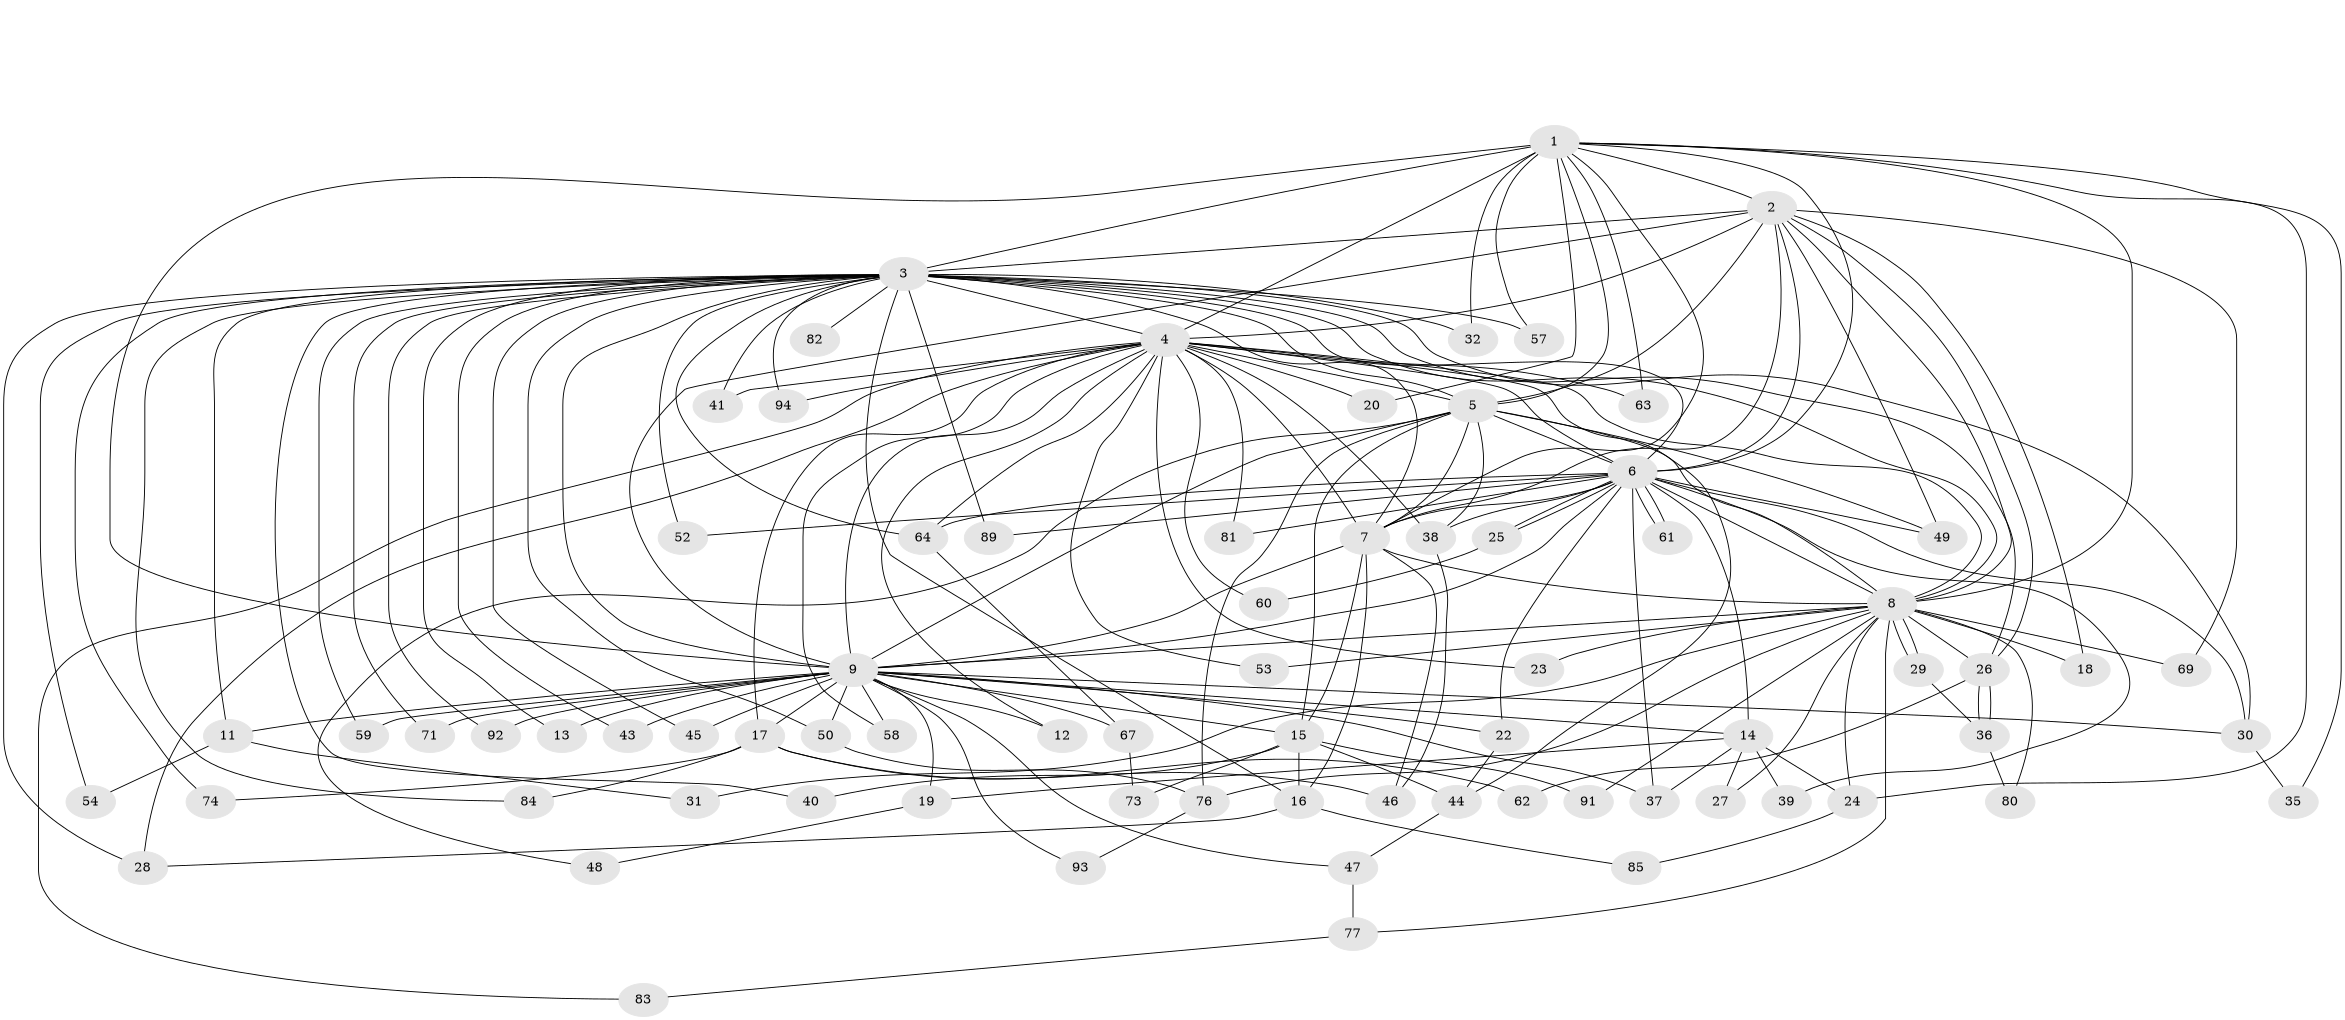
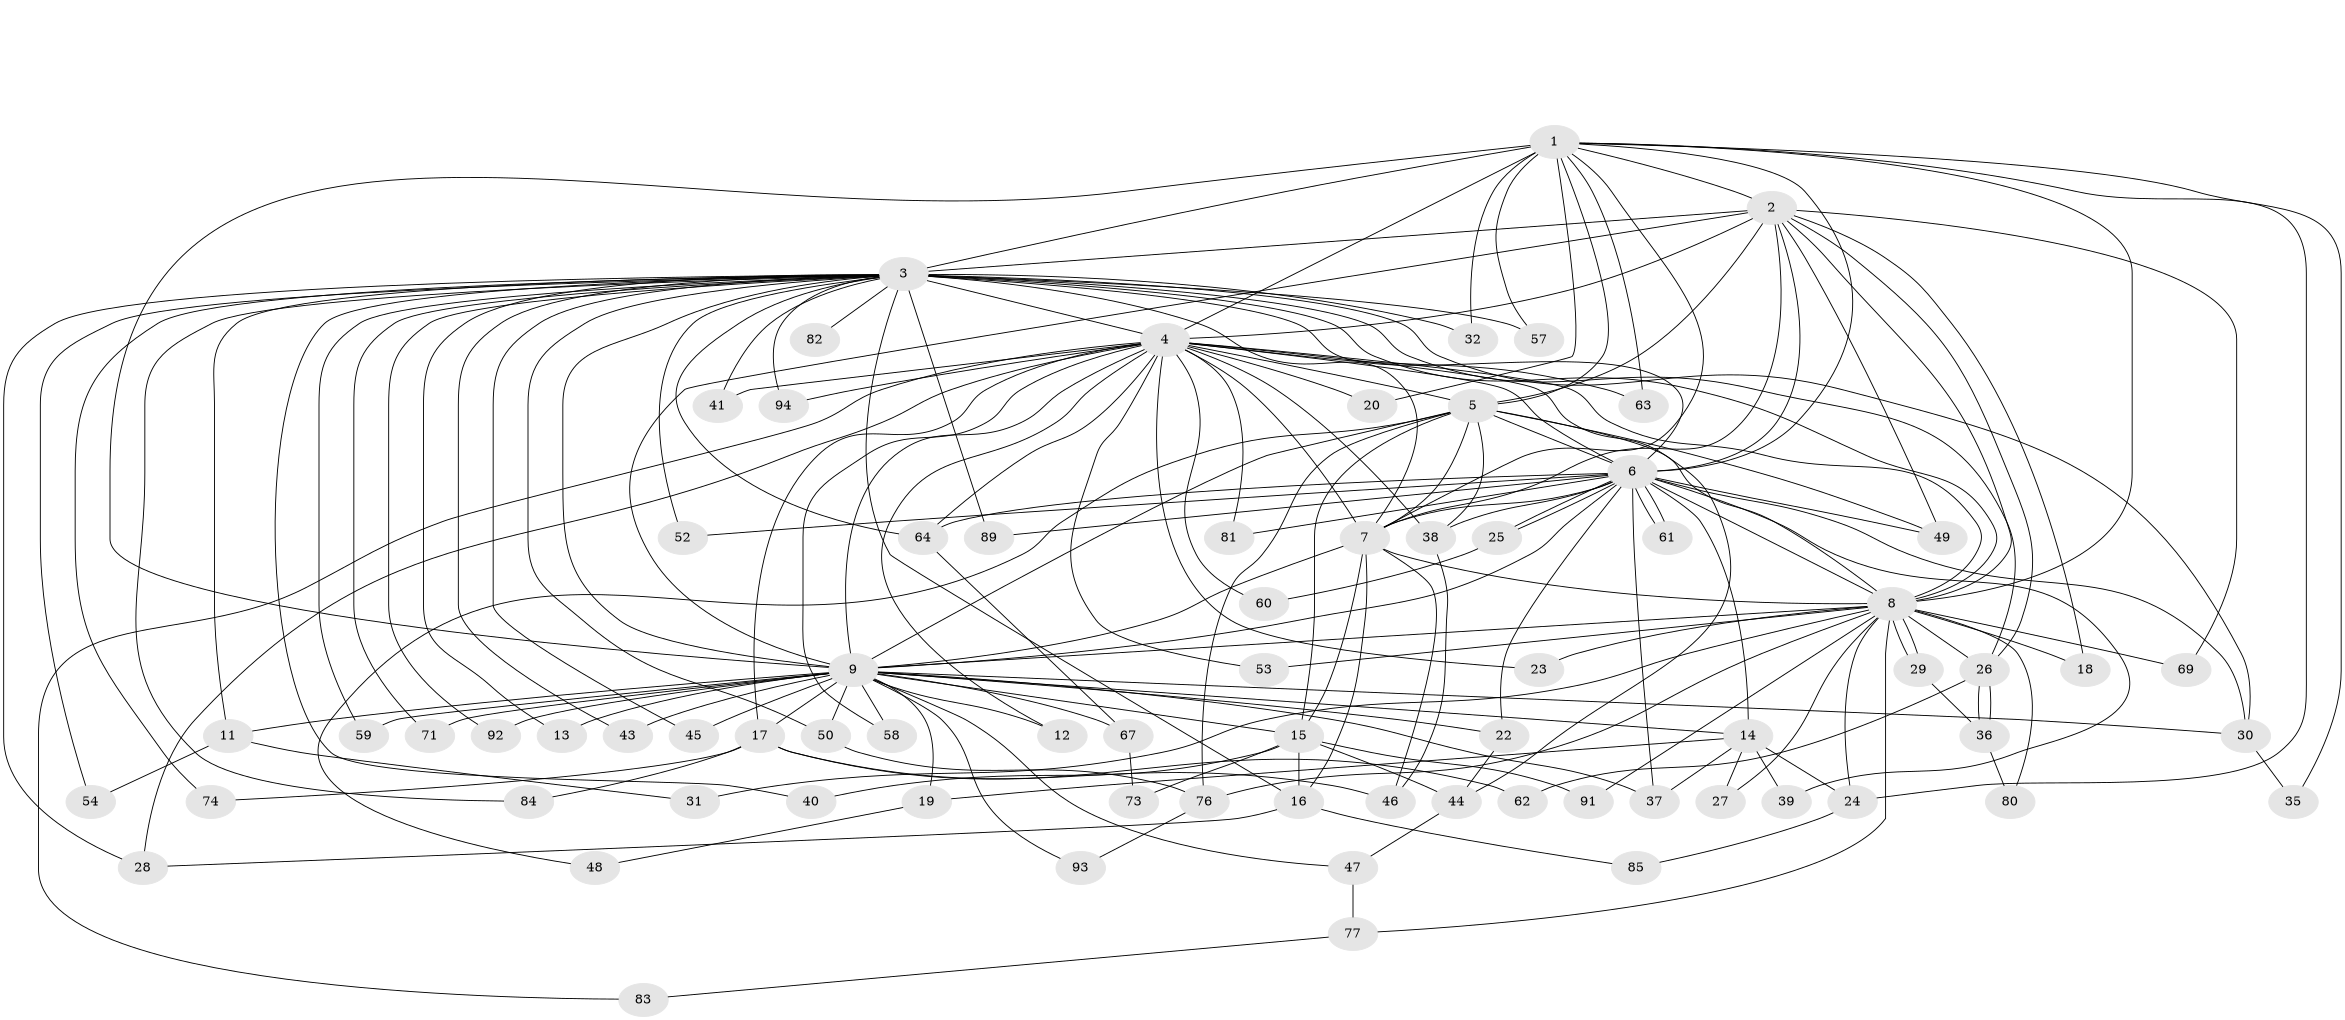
(1239, 317) -> none
